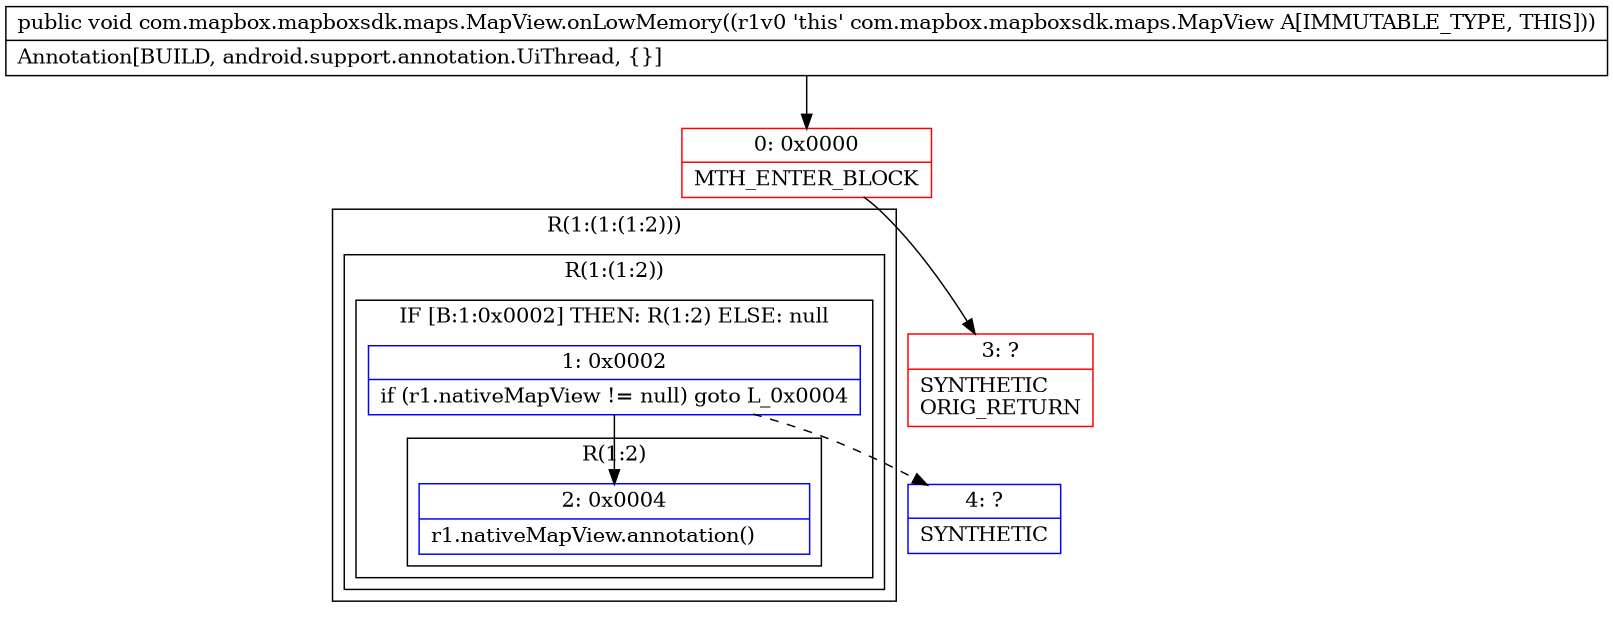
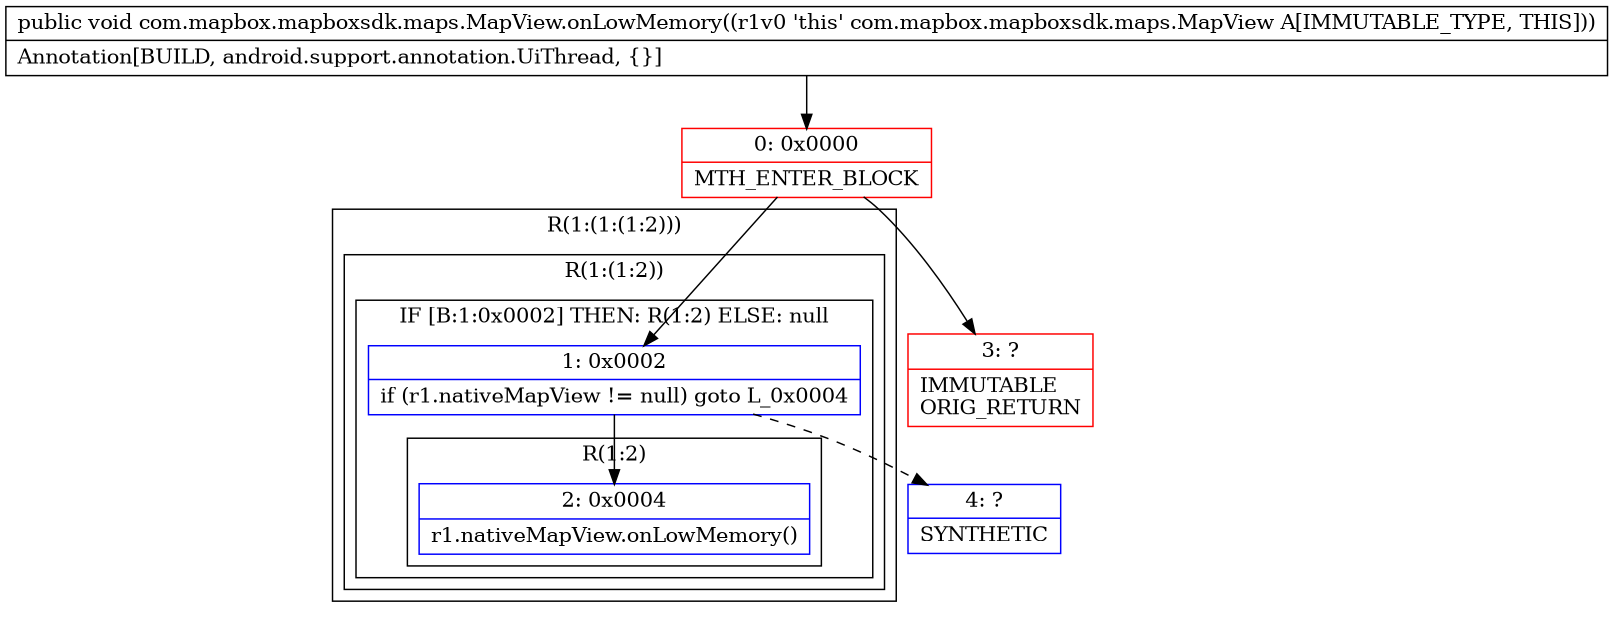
none -> (716, 266)
(984, 386) -> (989, 386)
(593, 536) -> (614, 536)
